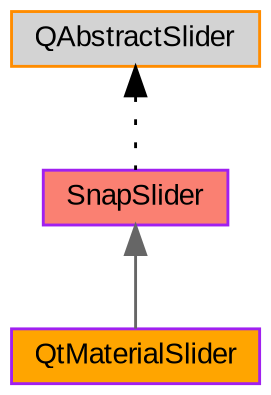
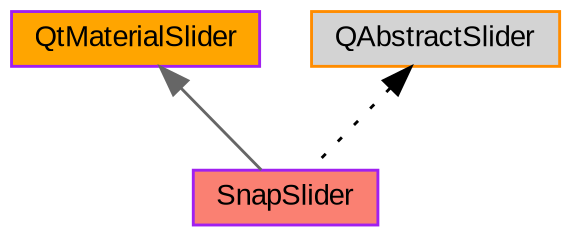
(136, 292) -> (221, 129)
